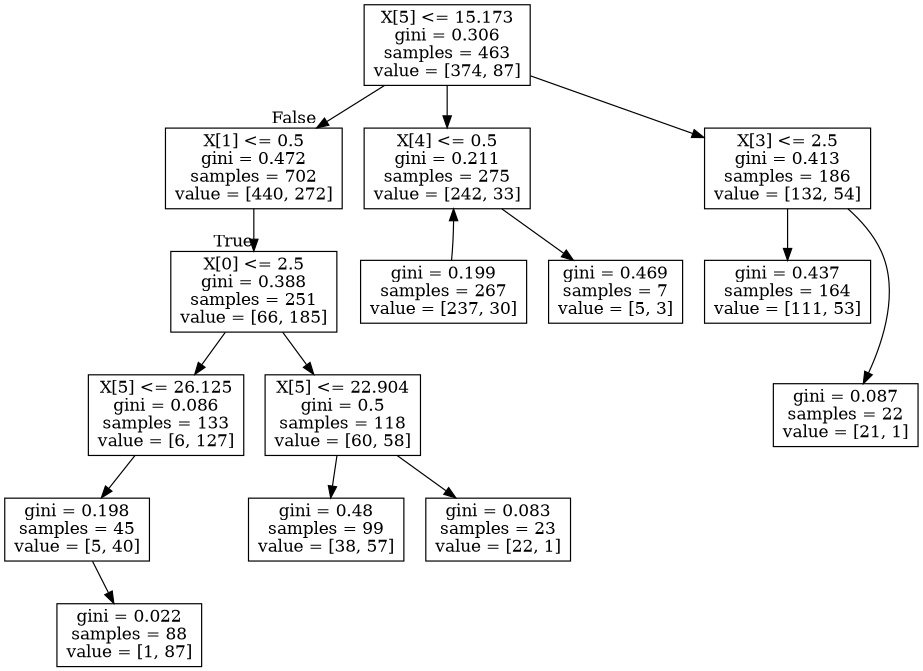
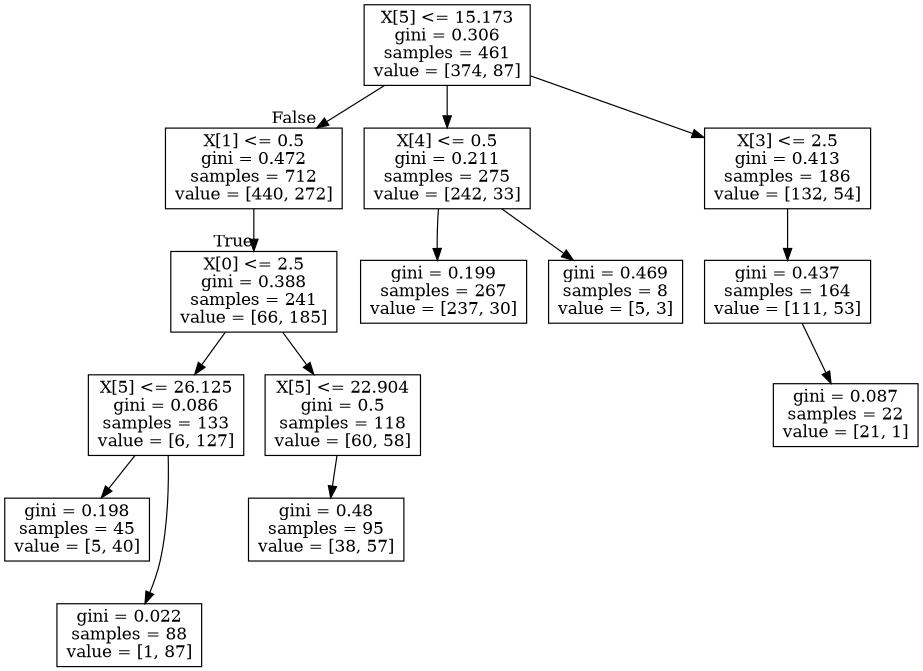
(447, 45) -> (447, 45)
(254, 168) -> (254, 168)
(453, 241) -> (437, 229)
(889, 286) -> (814, 348)
(254, 292) -> (254, 292)
(616, 292) -> (616, 292)
(326, 530) -> (326, 530)
(498, 530) -> none
(100, 577) -> (166, 525)
